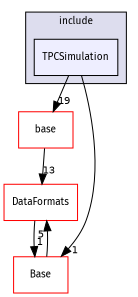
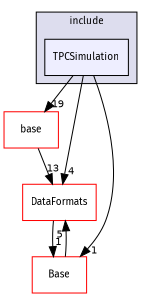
none -> (74, 125)
